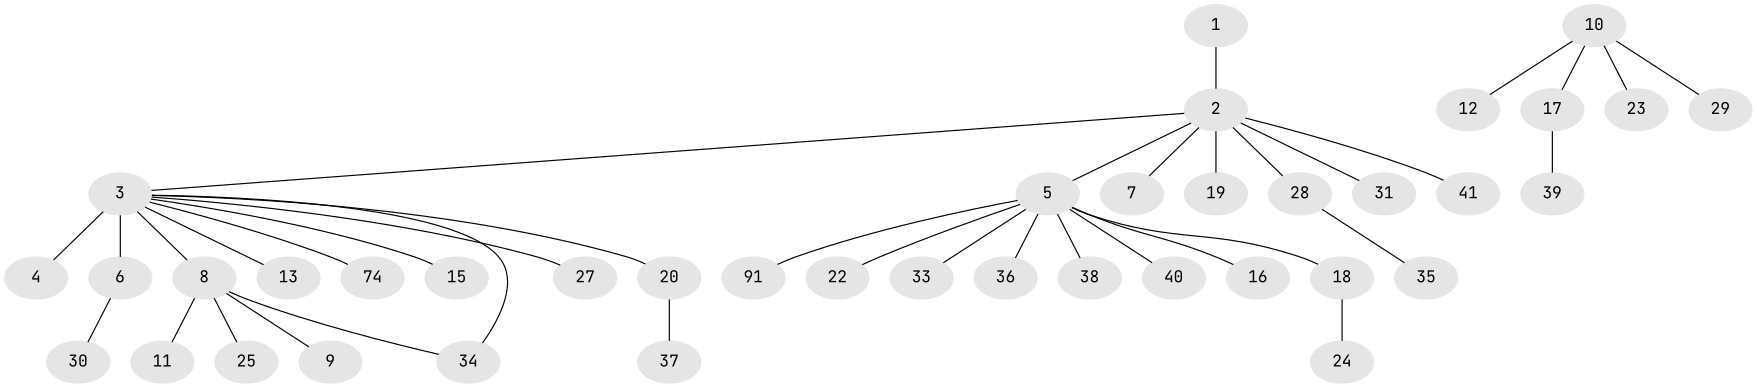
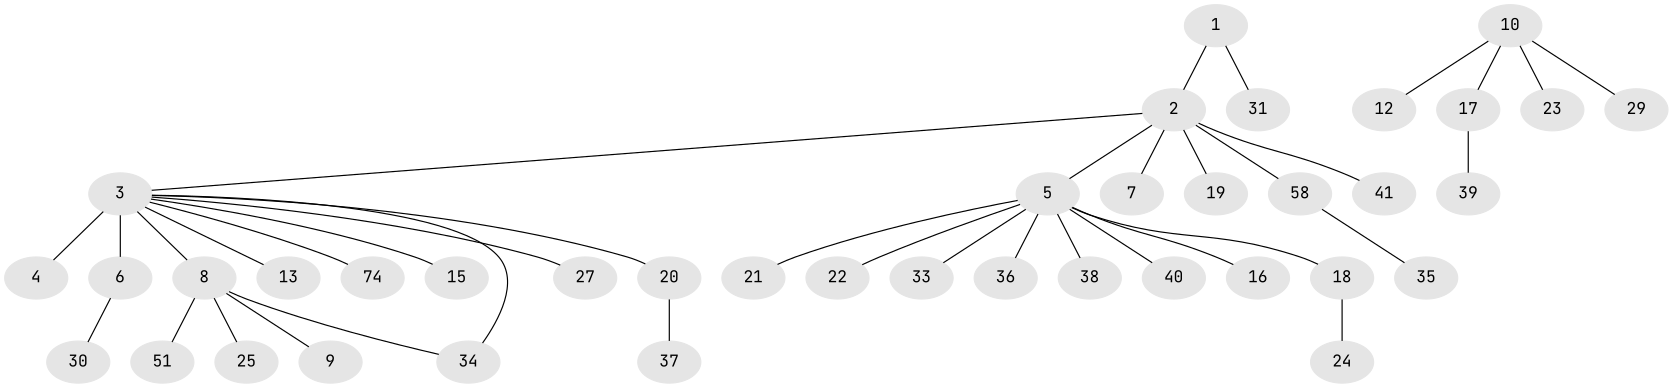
(1300, 152) -> (1237, 68)
(1300, 194) -> (1300, 194)
(753, 278) -> (753, 278)
(162, 362) -> (162, 362)
